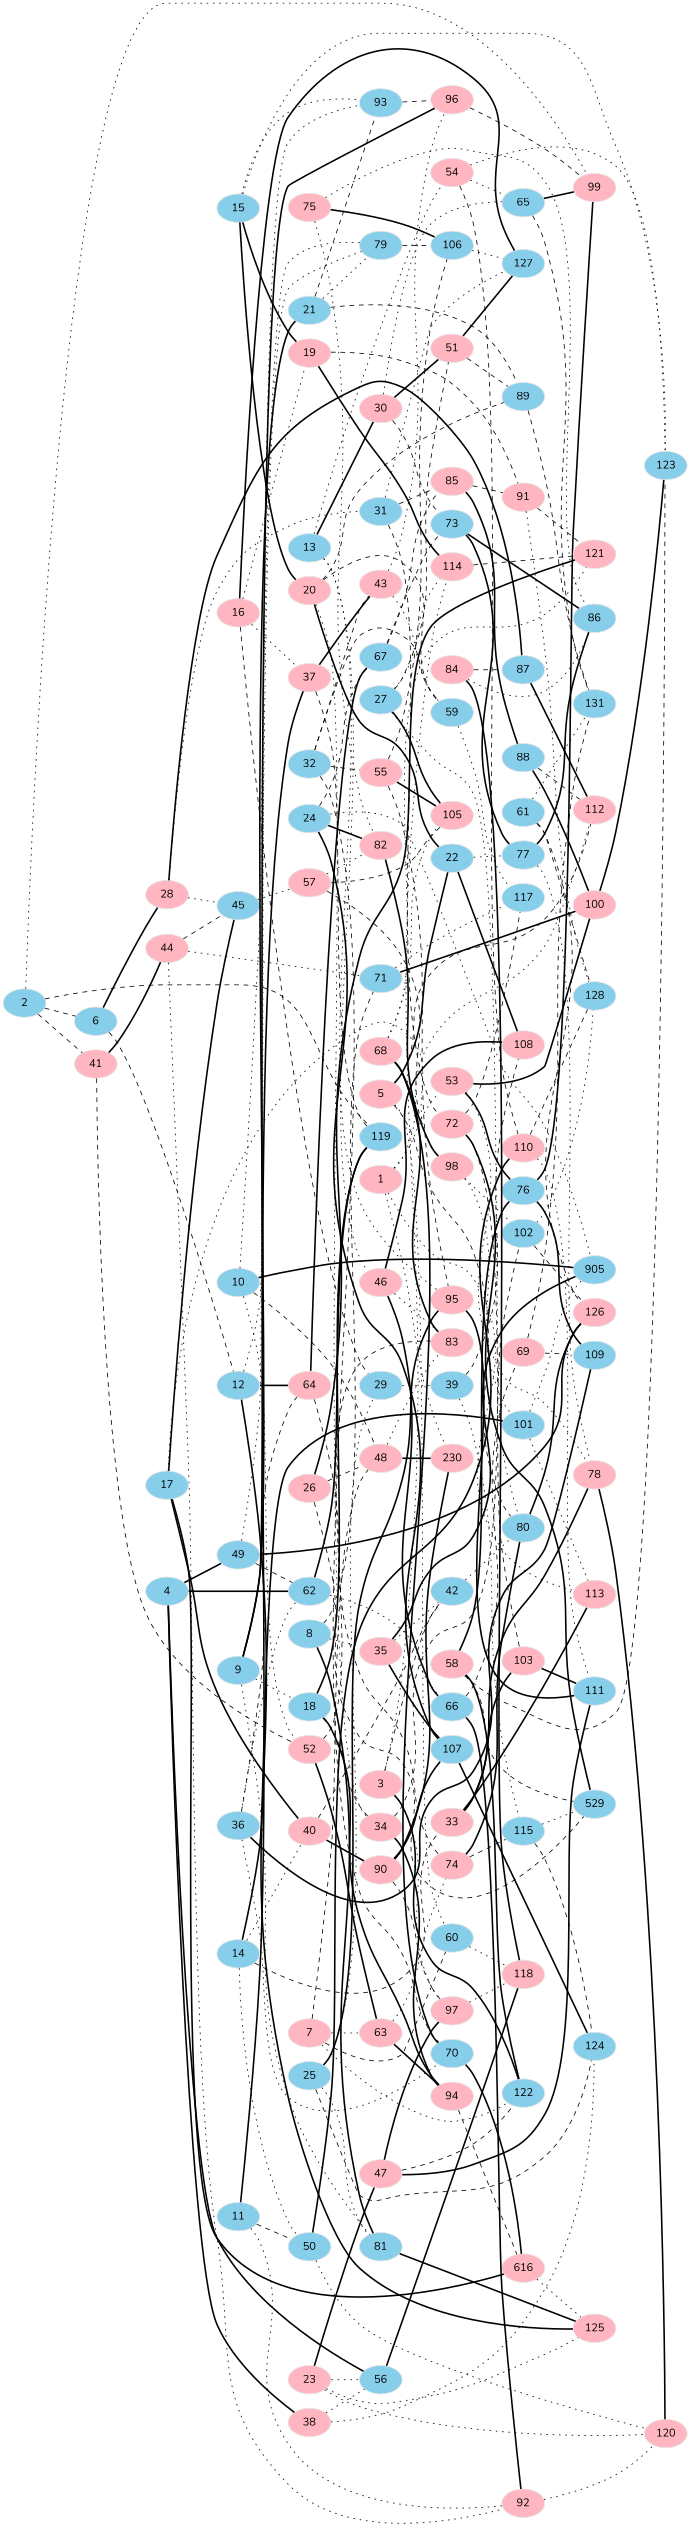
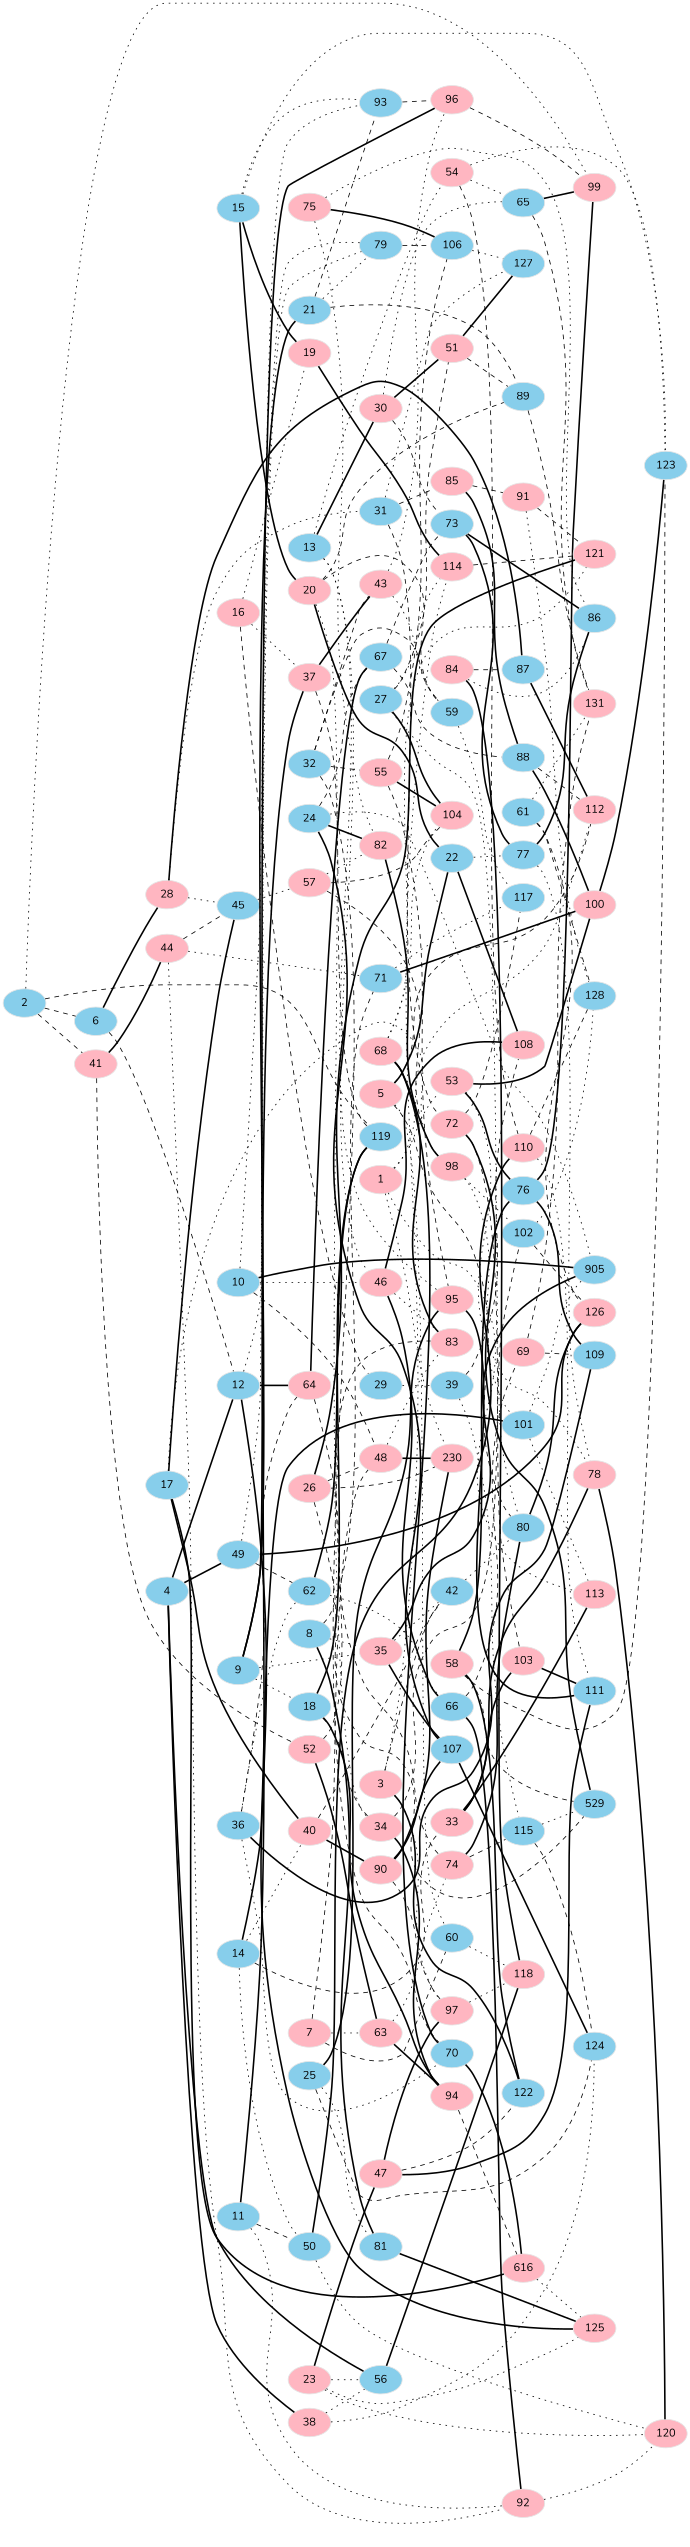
(276, 157) -> none
(450, 382) -> none
(412, 563) -> (430, 734)
(595, 704) -> (595, 704)
(452, 815) -> (452, 815)
none -> (384, 1483)
(266, 1519) -> (307, 1282)
(238, 1591) -> (203, 1488)
(351, 1615) -> none
(266, 1972) -> (309, 1661)
(407, 2108) -> none
